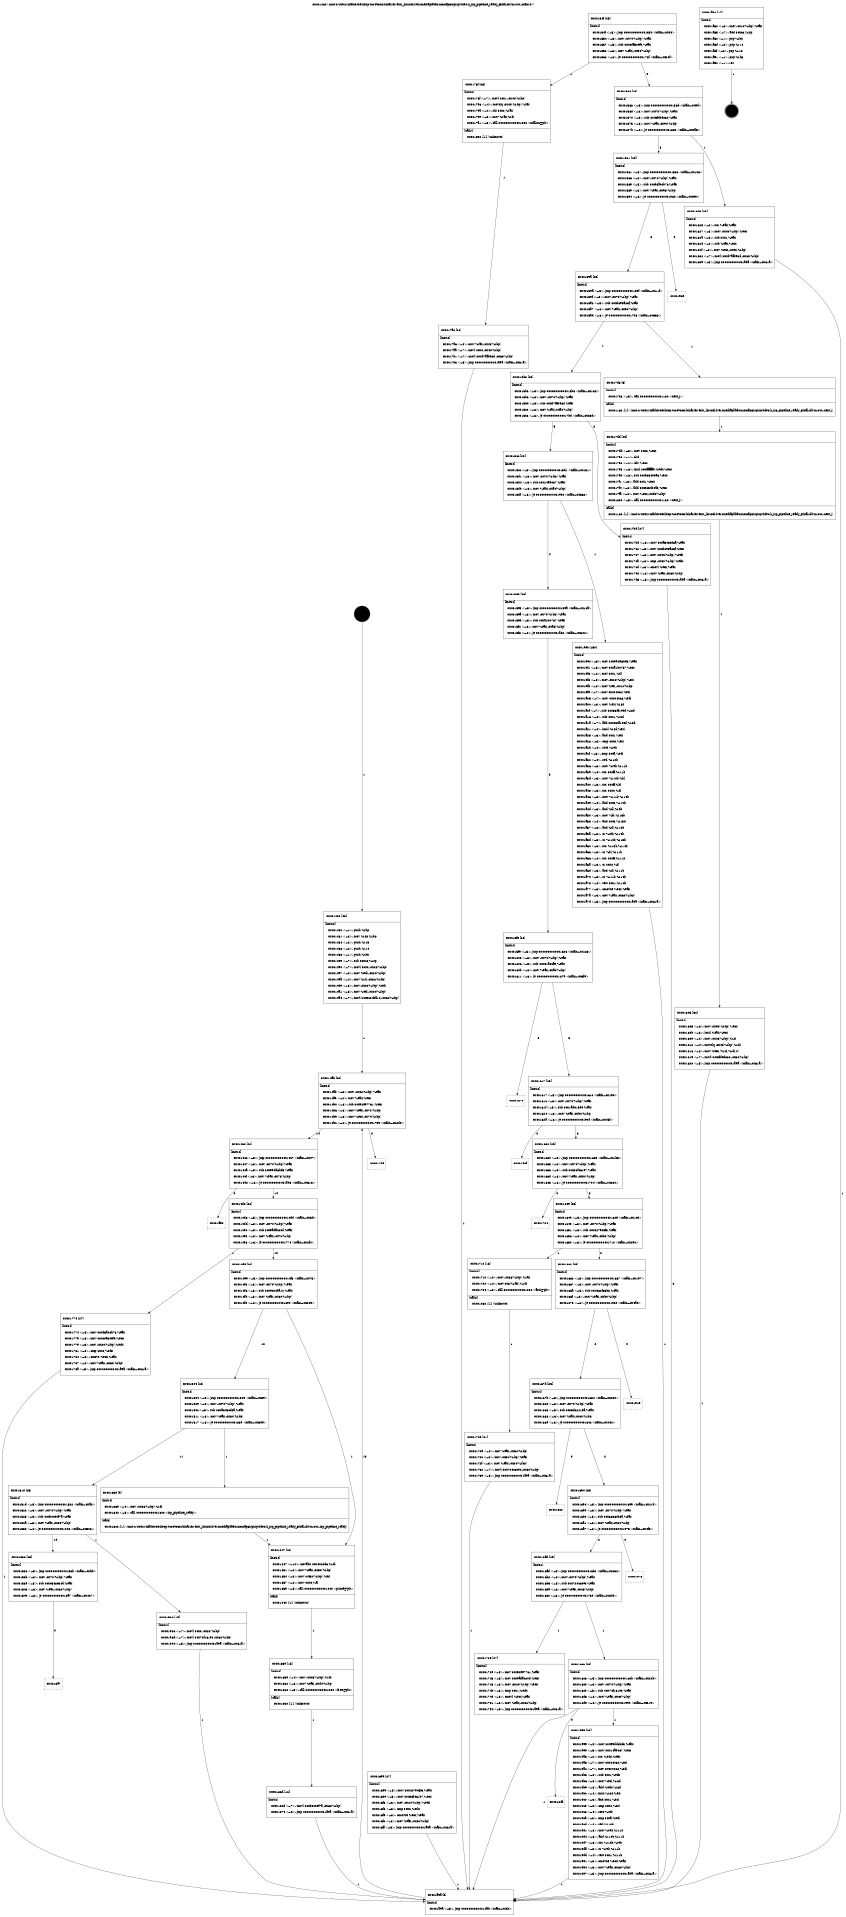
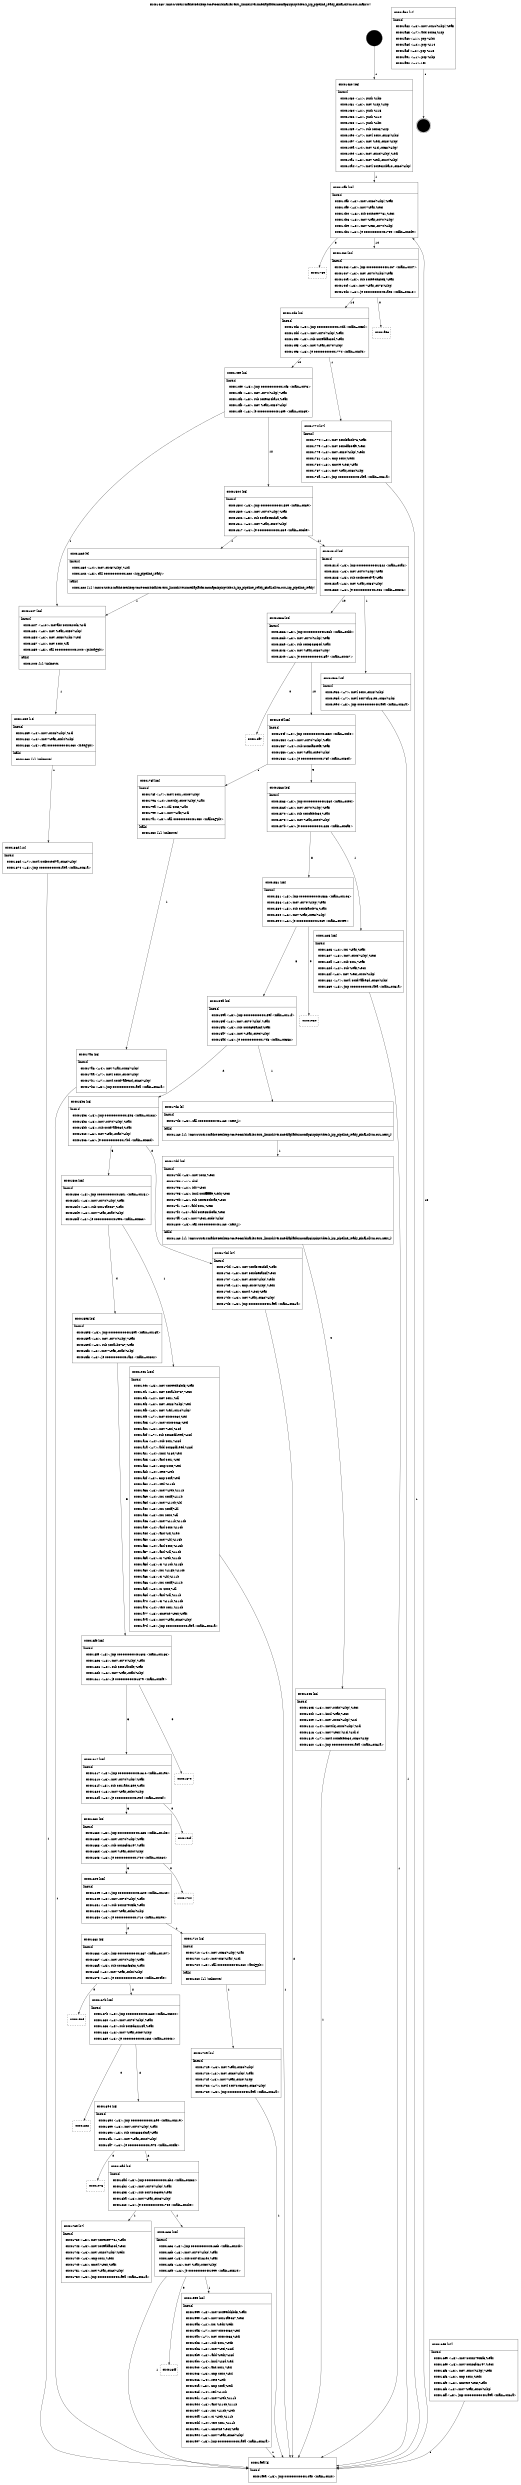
(602, 347) -> (223, 1071)
(721, 614) -> (330, 1338)
none -> (311, 688)
